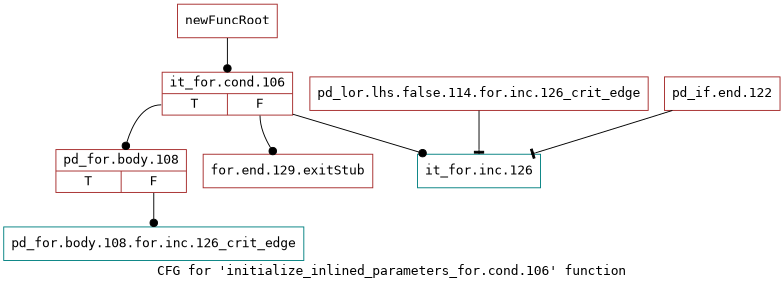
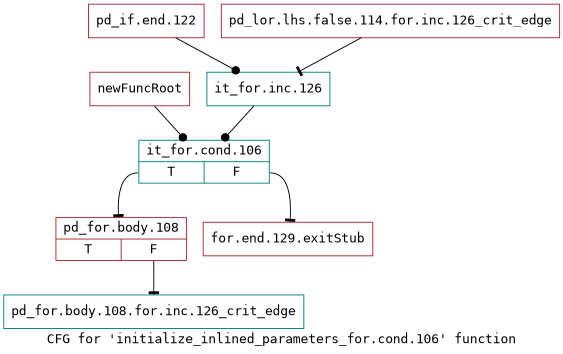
(227, 94) -> (204, 162)
(139, 118) -> (121, 188)
(263, 132) -> (288, 190)
(604, 132) -> (204, 53)
(356, 133) -> (241, 120)
(154, 206) -> (154, 275)
